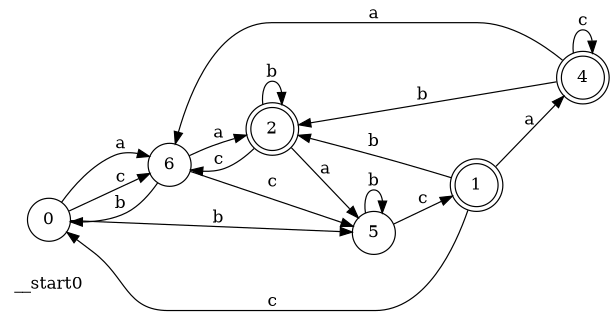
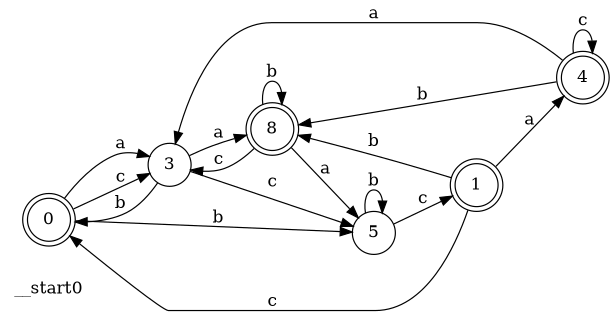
(272, 129) -> (272, 129)
(170, 165) -> (170, 165)
(49, 220) -> (49, 220)
